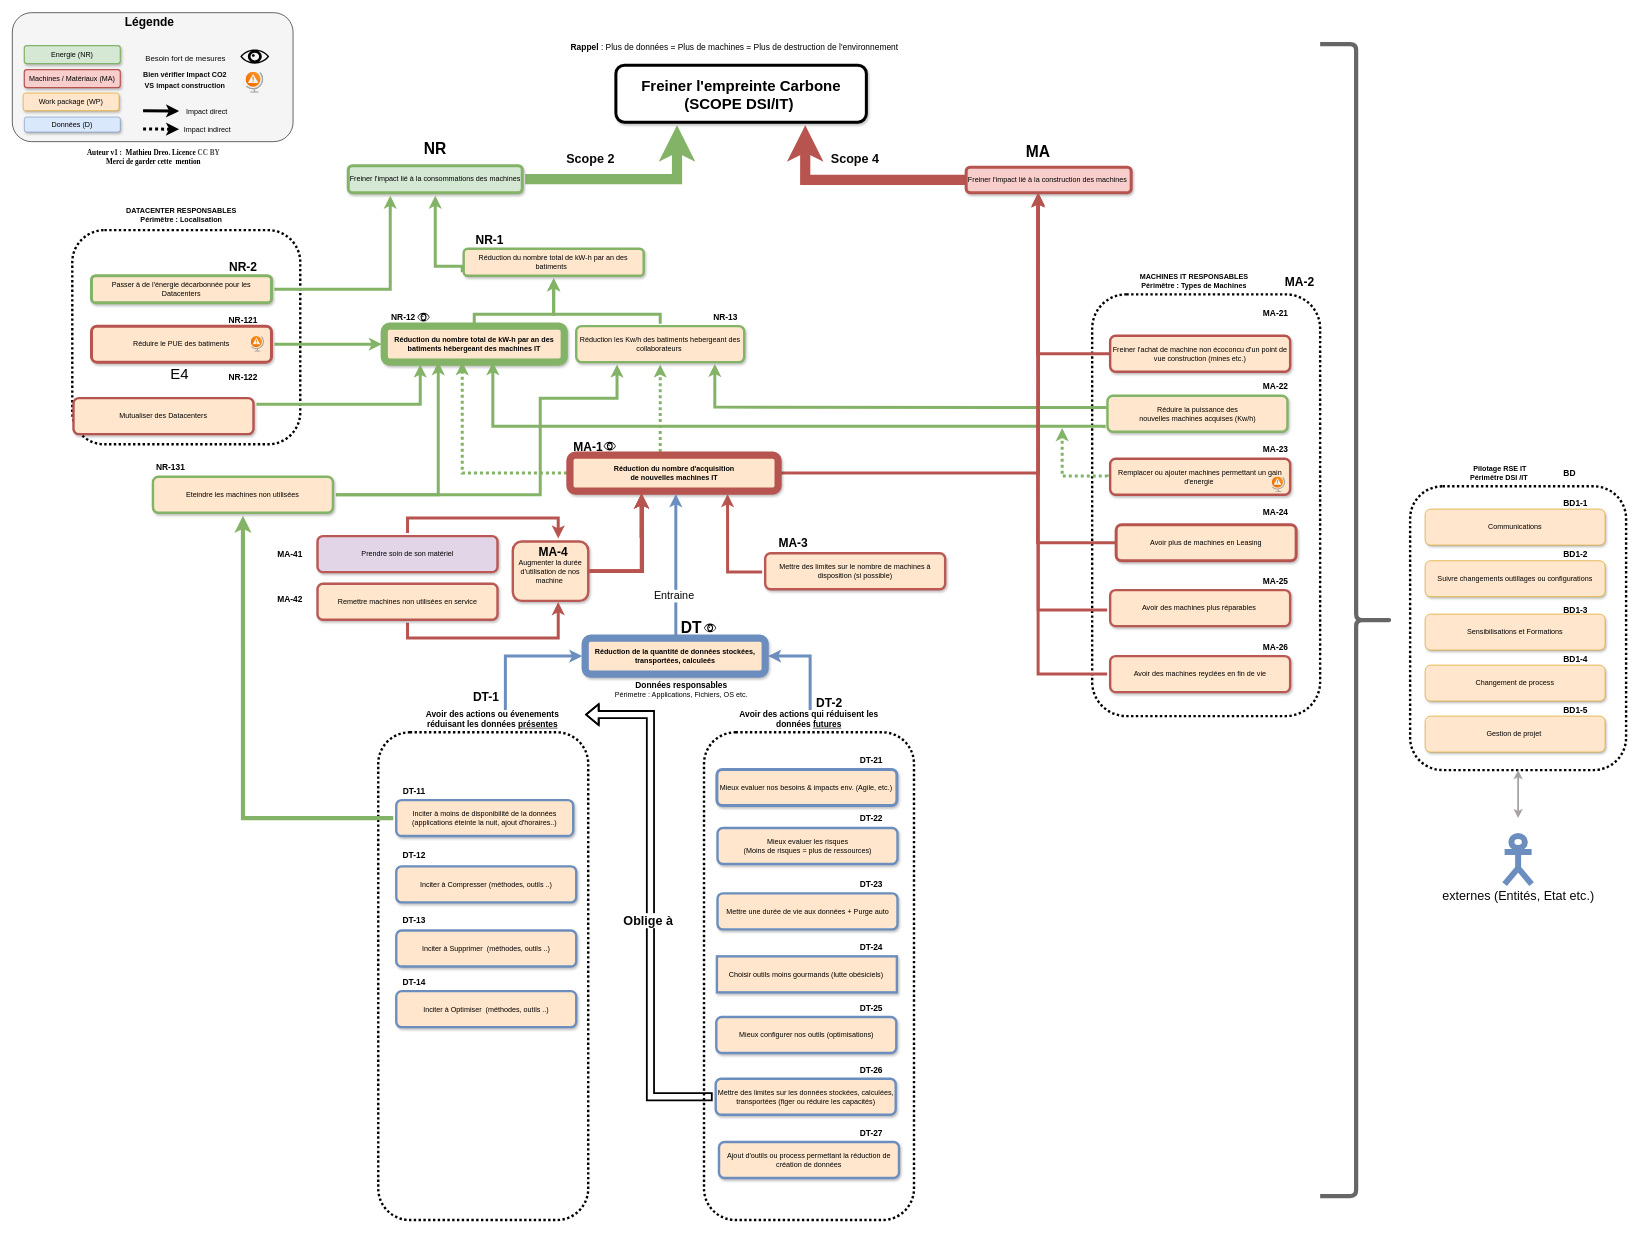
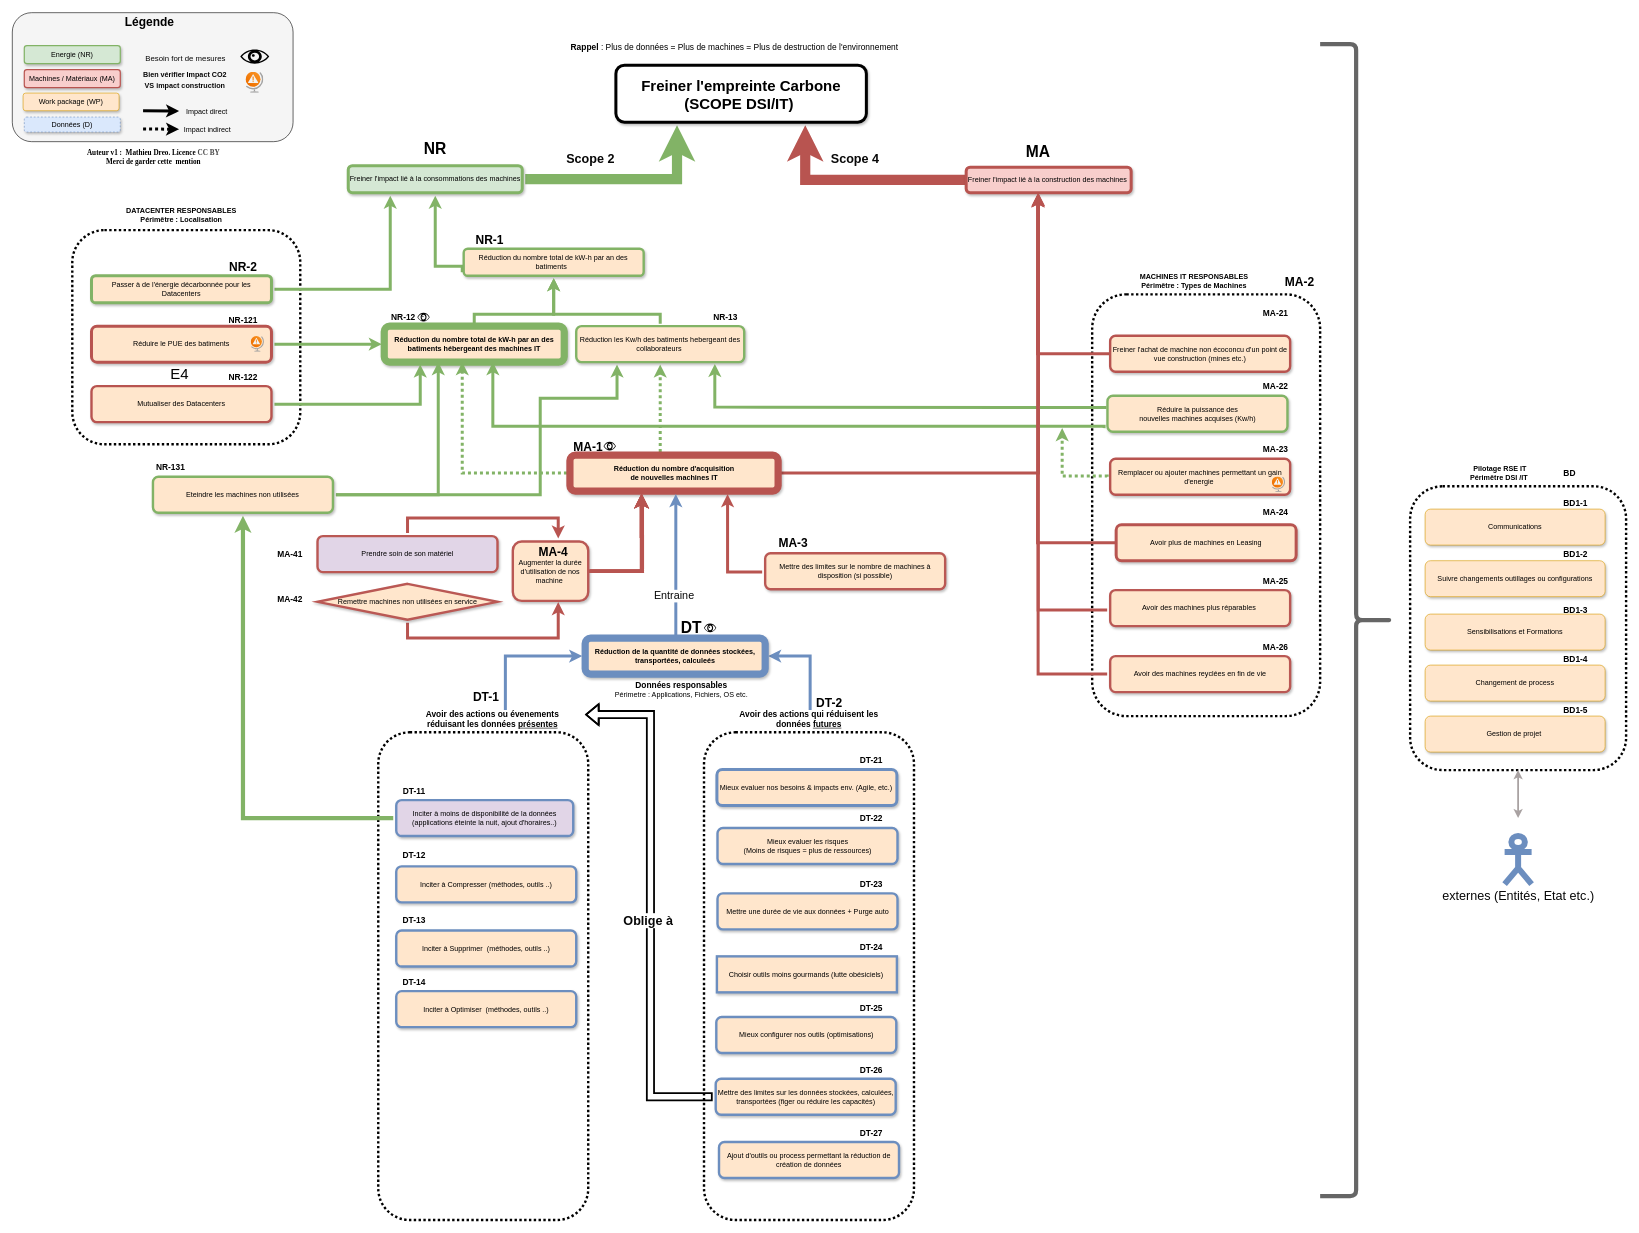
(72, 125) -> (72, 125)
(164, 416) -> (182, 404)
(408, 602) -> (408, 602)
(485, 818) -> (485, 818)
